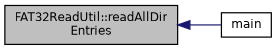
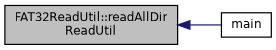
(91, 25) -> (91, 25)
